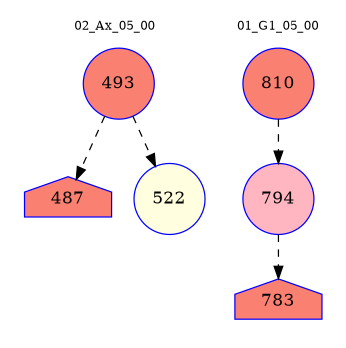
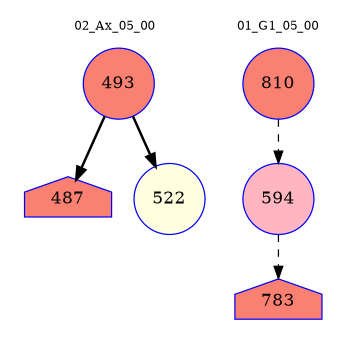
(142, 136) -> (142, 136)
(93, 142) -> (93, 142)
(278, 199) -> (278, 199)
